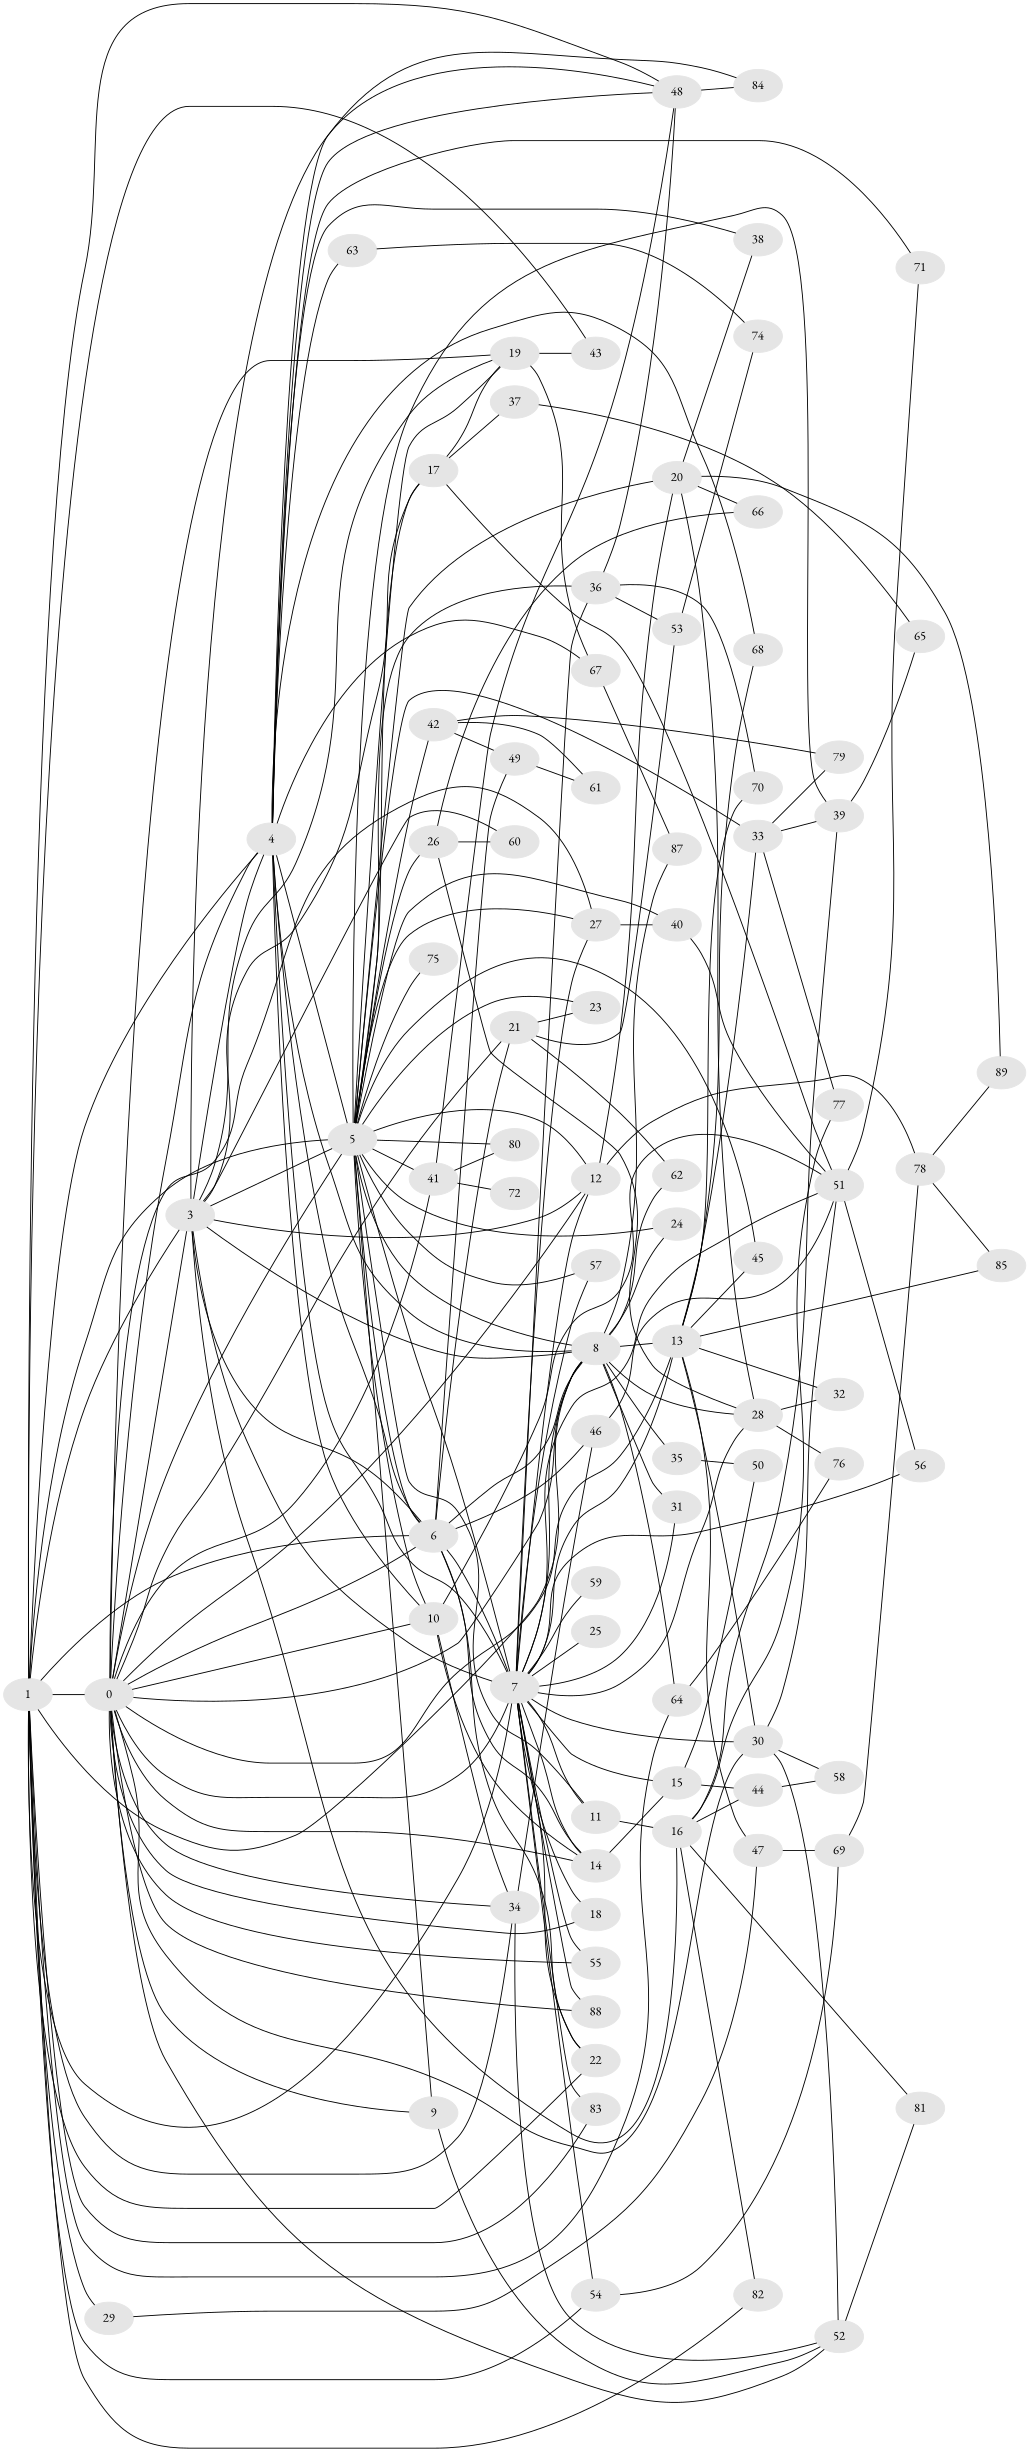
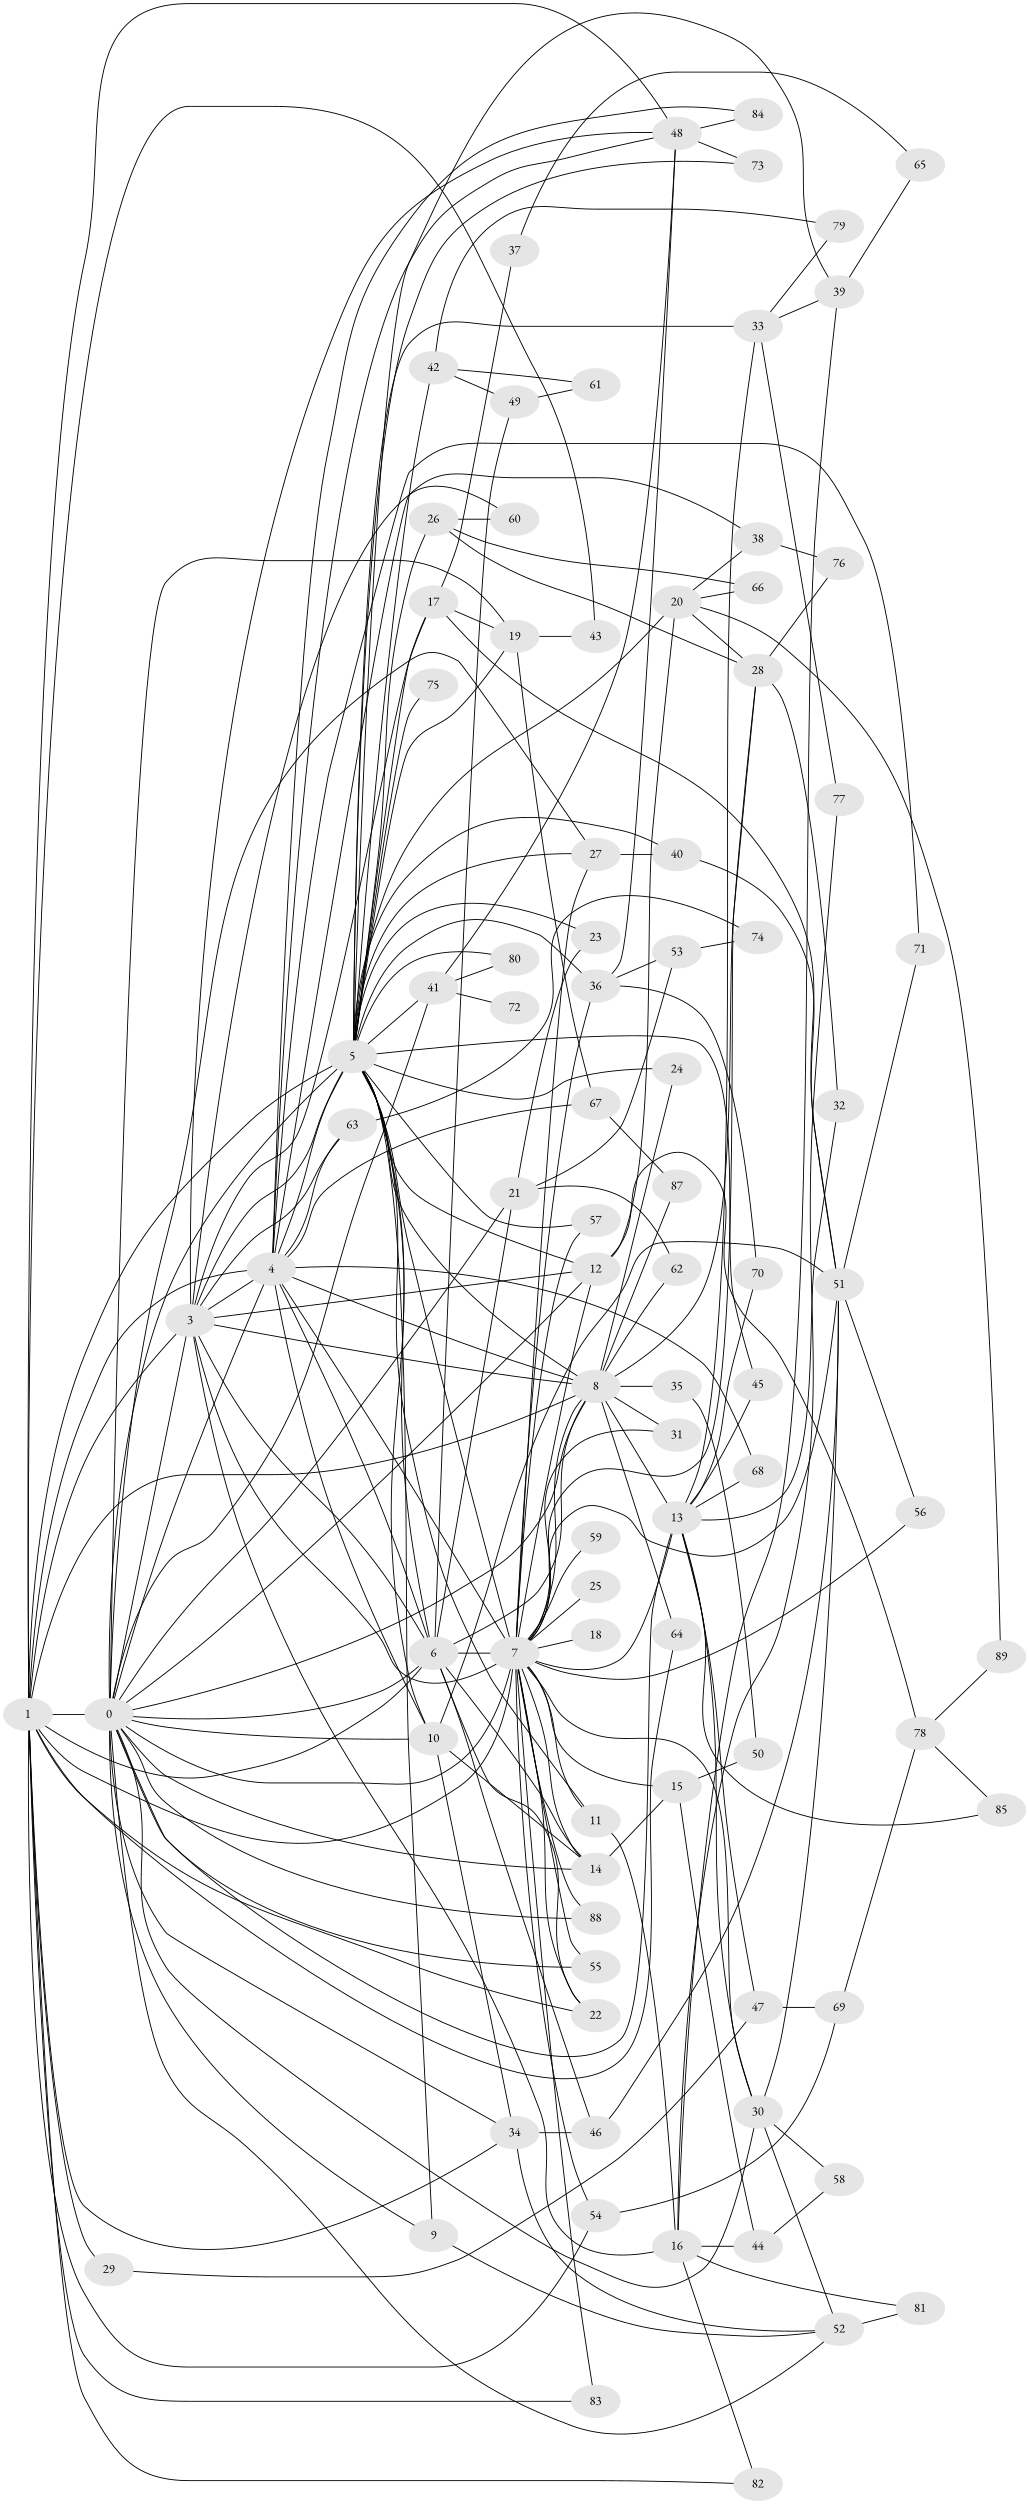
none -> (758, 166)
(326, 762) -> (264, 1231)
(762, 1584) -> (802, 552)
(282, 1906) -> none
